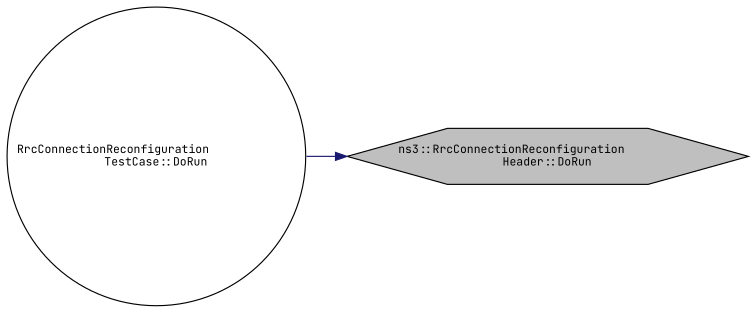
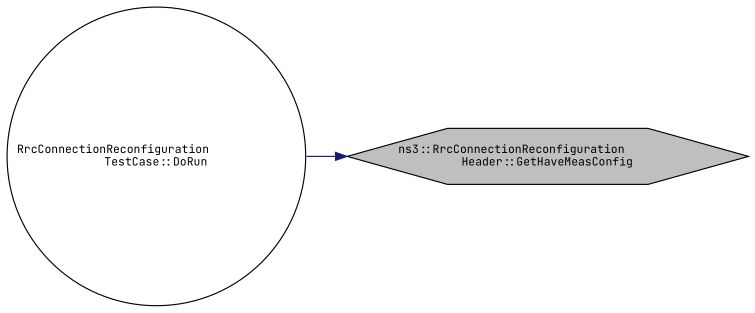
(548, 156) -> (548, 156)
